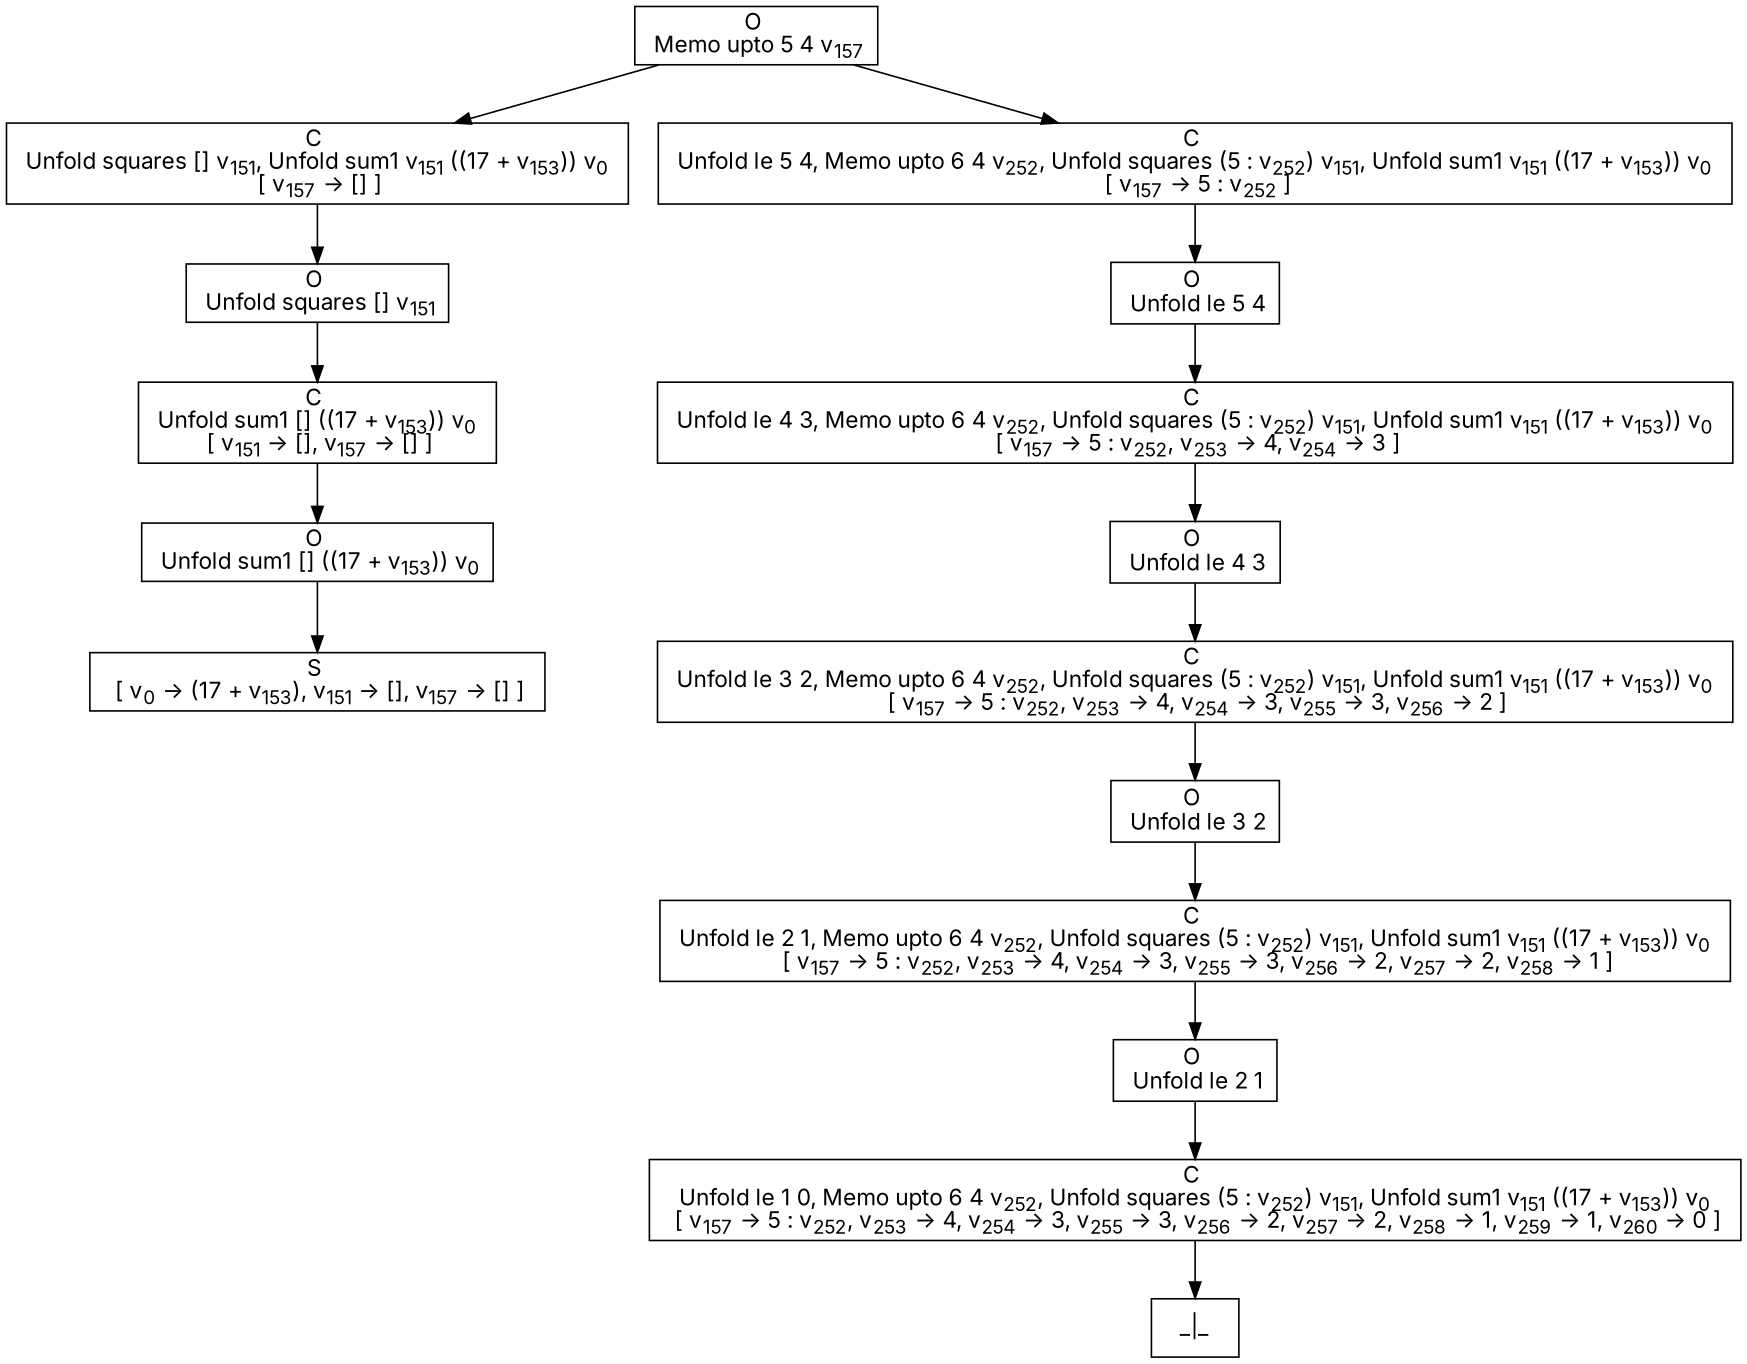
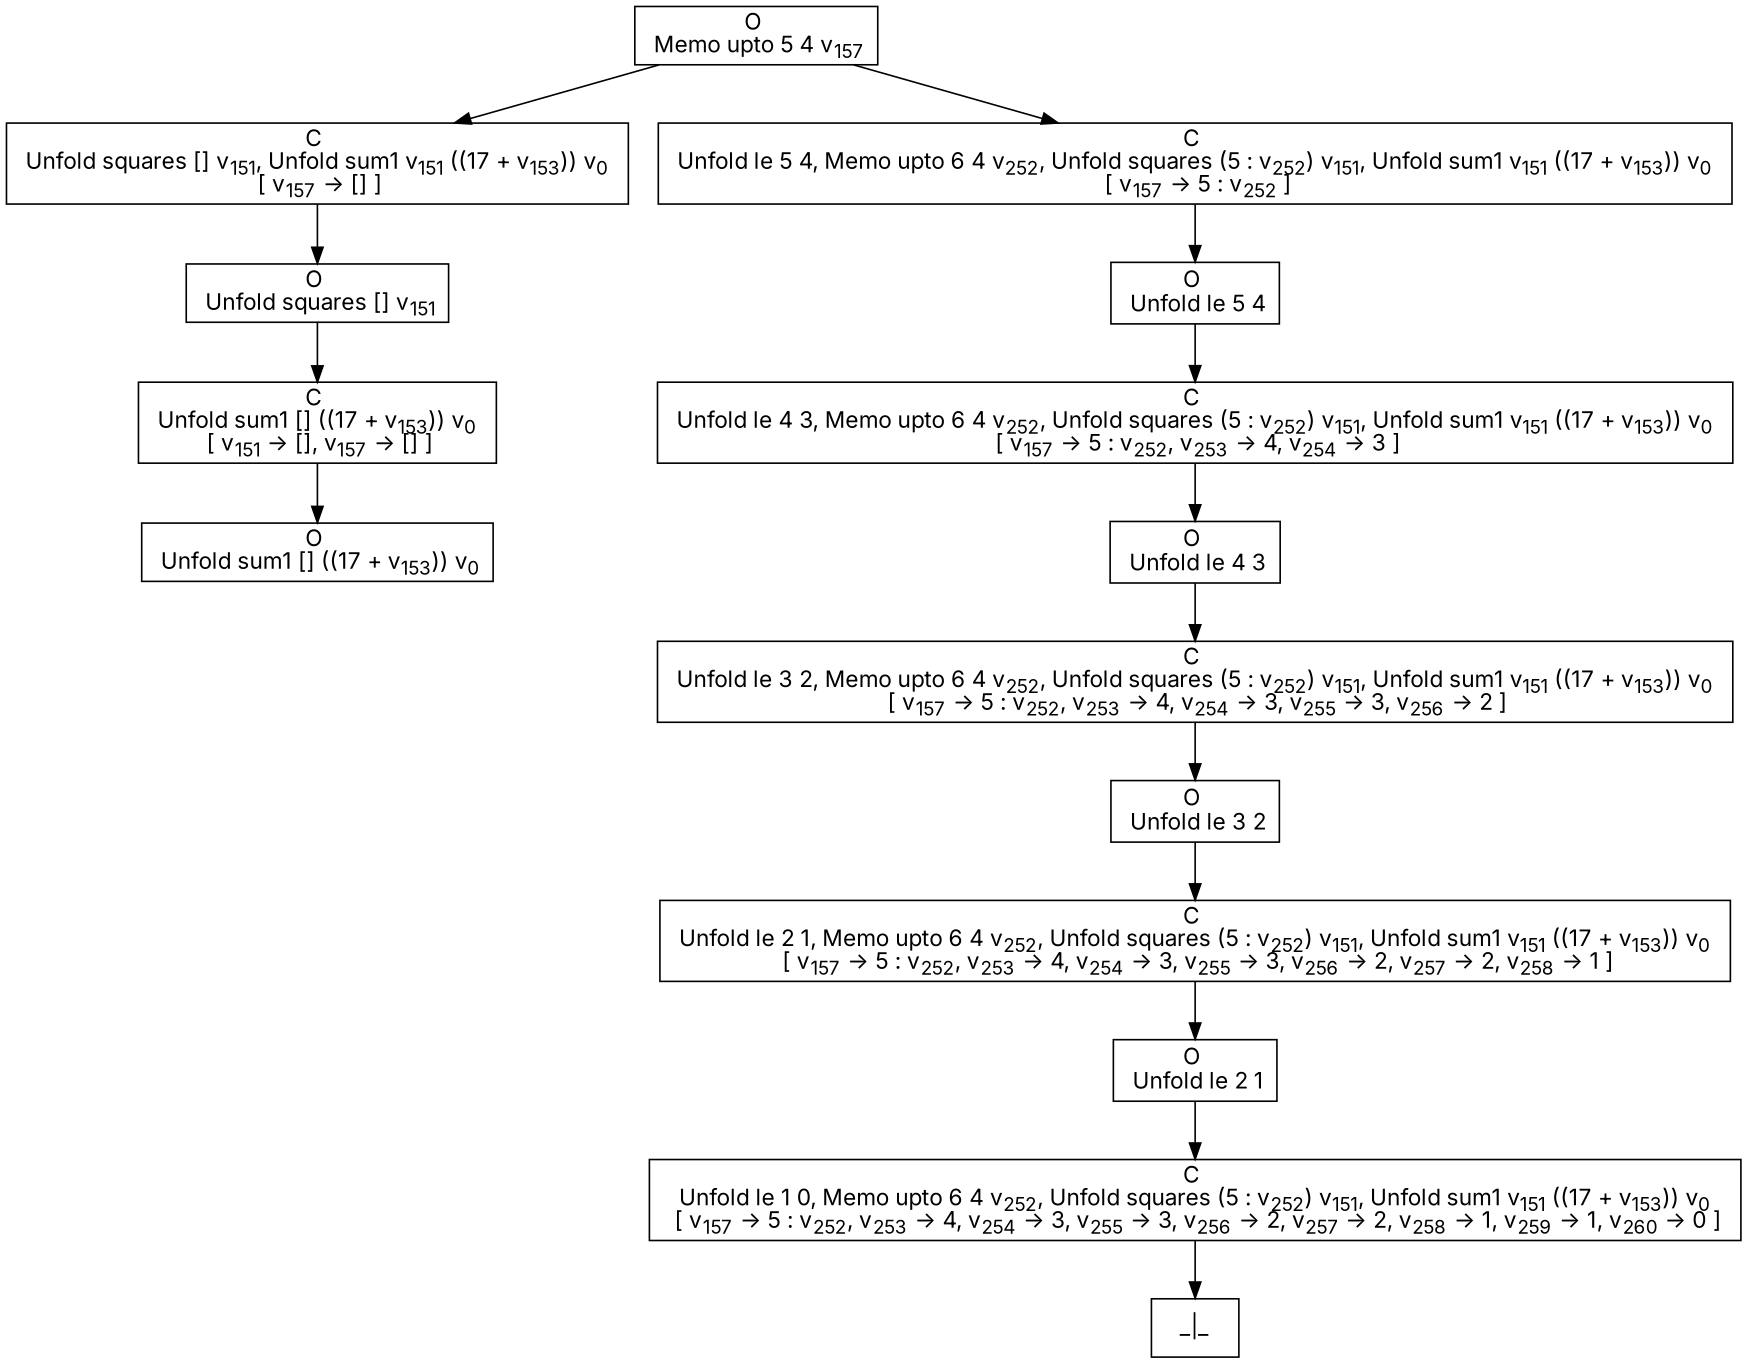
(317, 682) -> none
